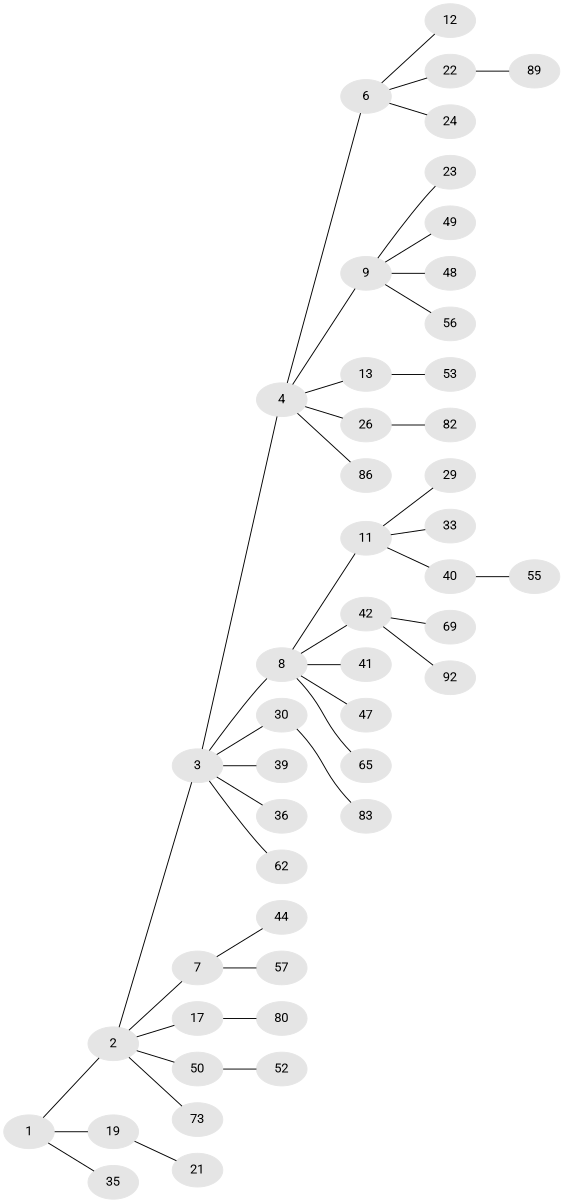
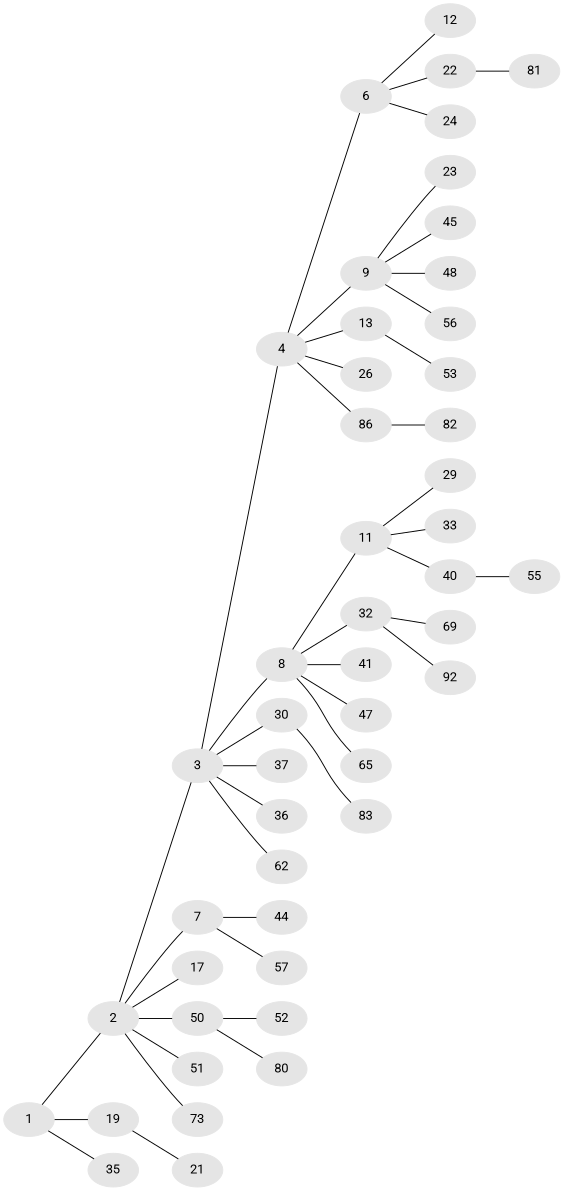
(535, 71) -> (535, 71)
(450, 223) -> (450, 223)
(408, 425) -> (408, 425)
(366, 614) -> (366, 614)
(282, 766) -> (282, 766)
(240, 1018) -> (240, 1044)
none -> (198, 1069)
